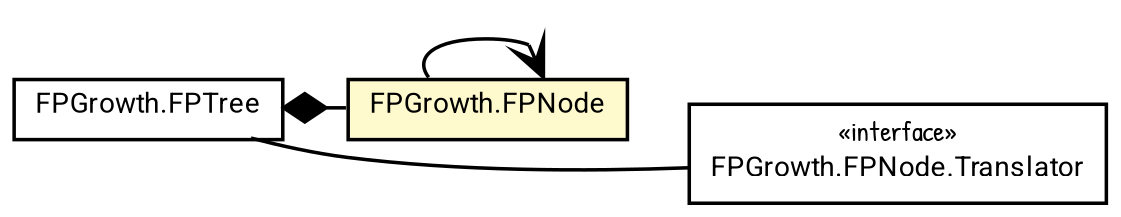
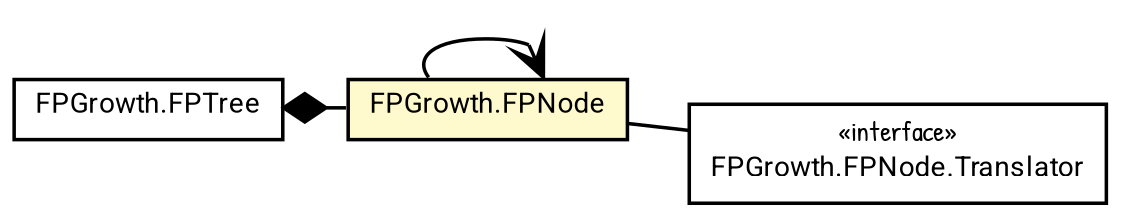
(468, 167) -> (658, 127)
